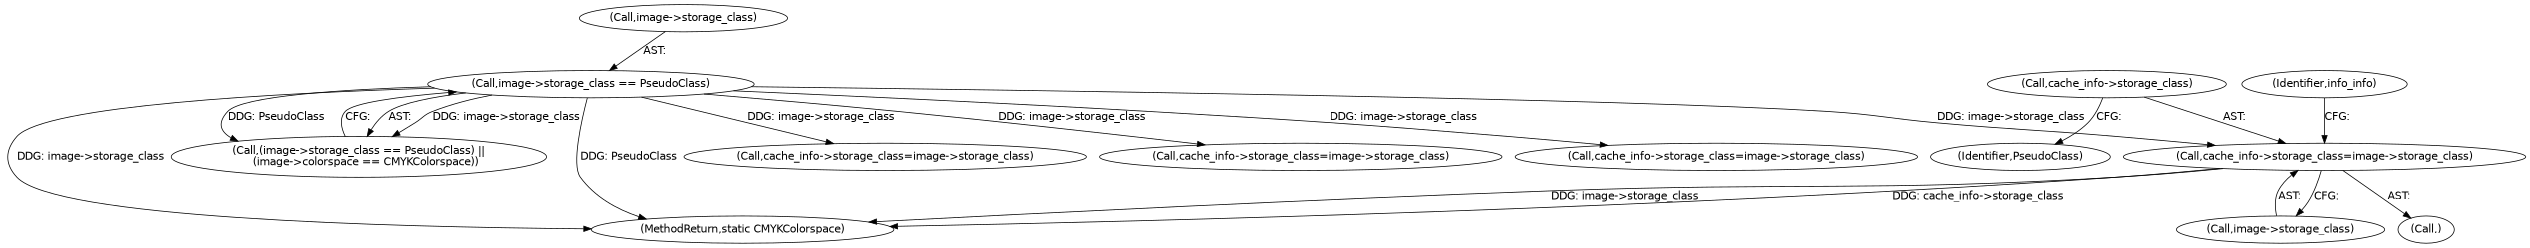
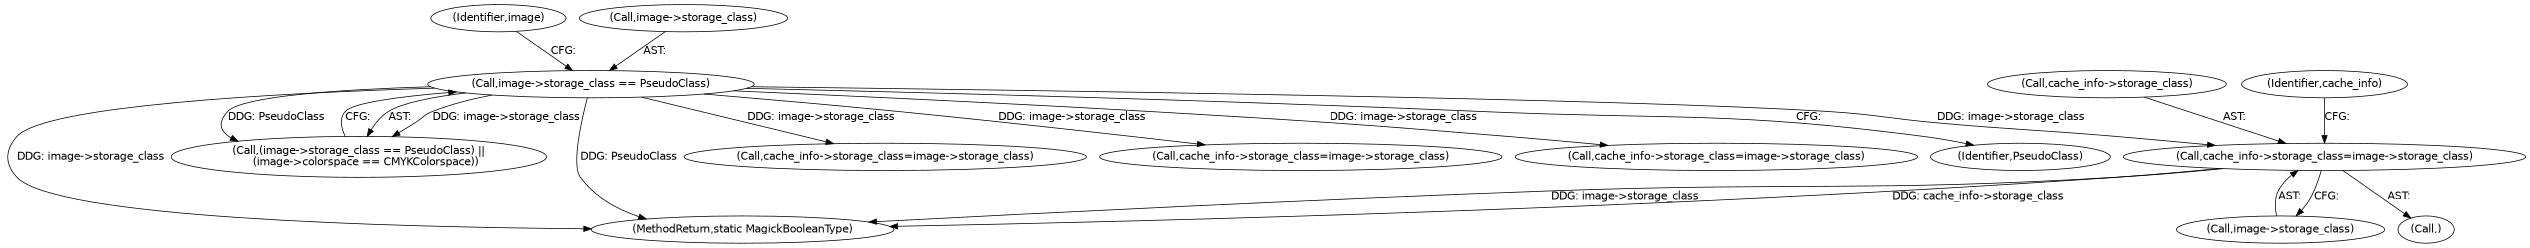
none -> (498, 18)
(2325, 84) -> (2325, 84)
(2087, 124) -> (1357, 107)
(743, 230) -> (743, 230)
